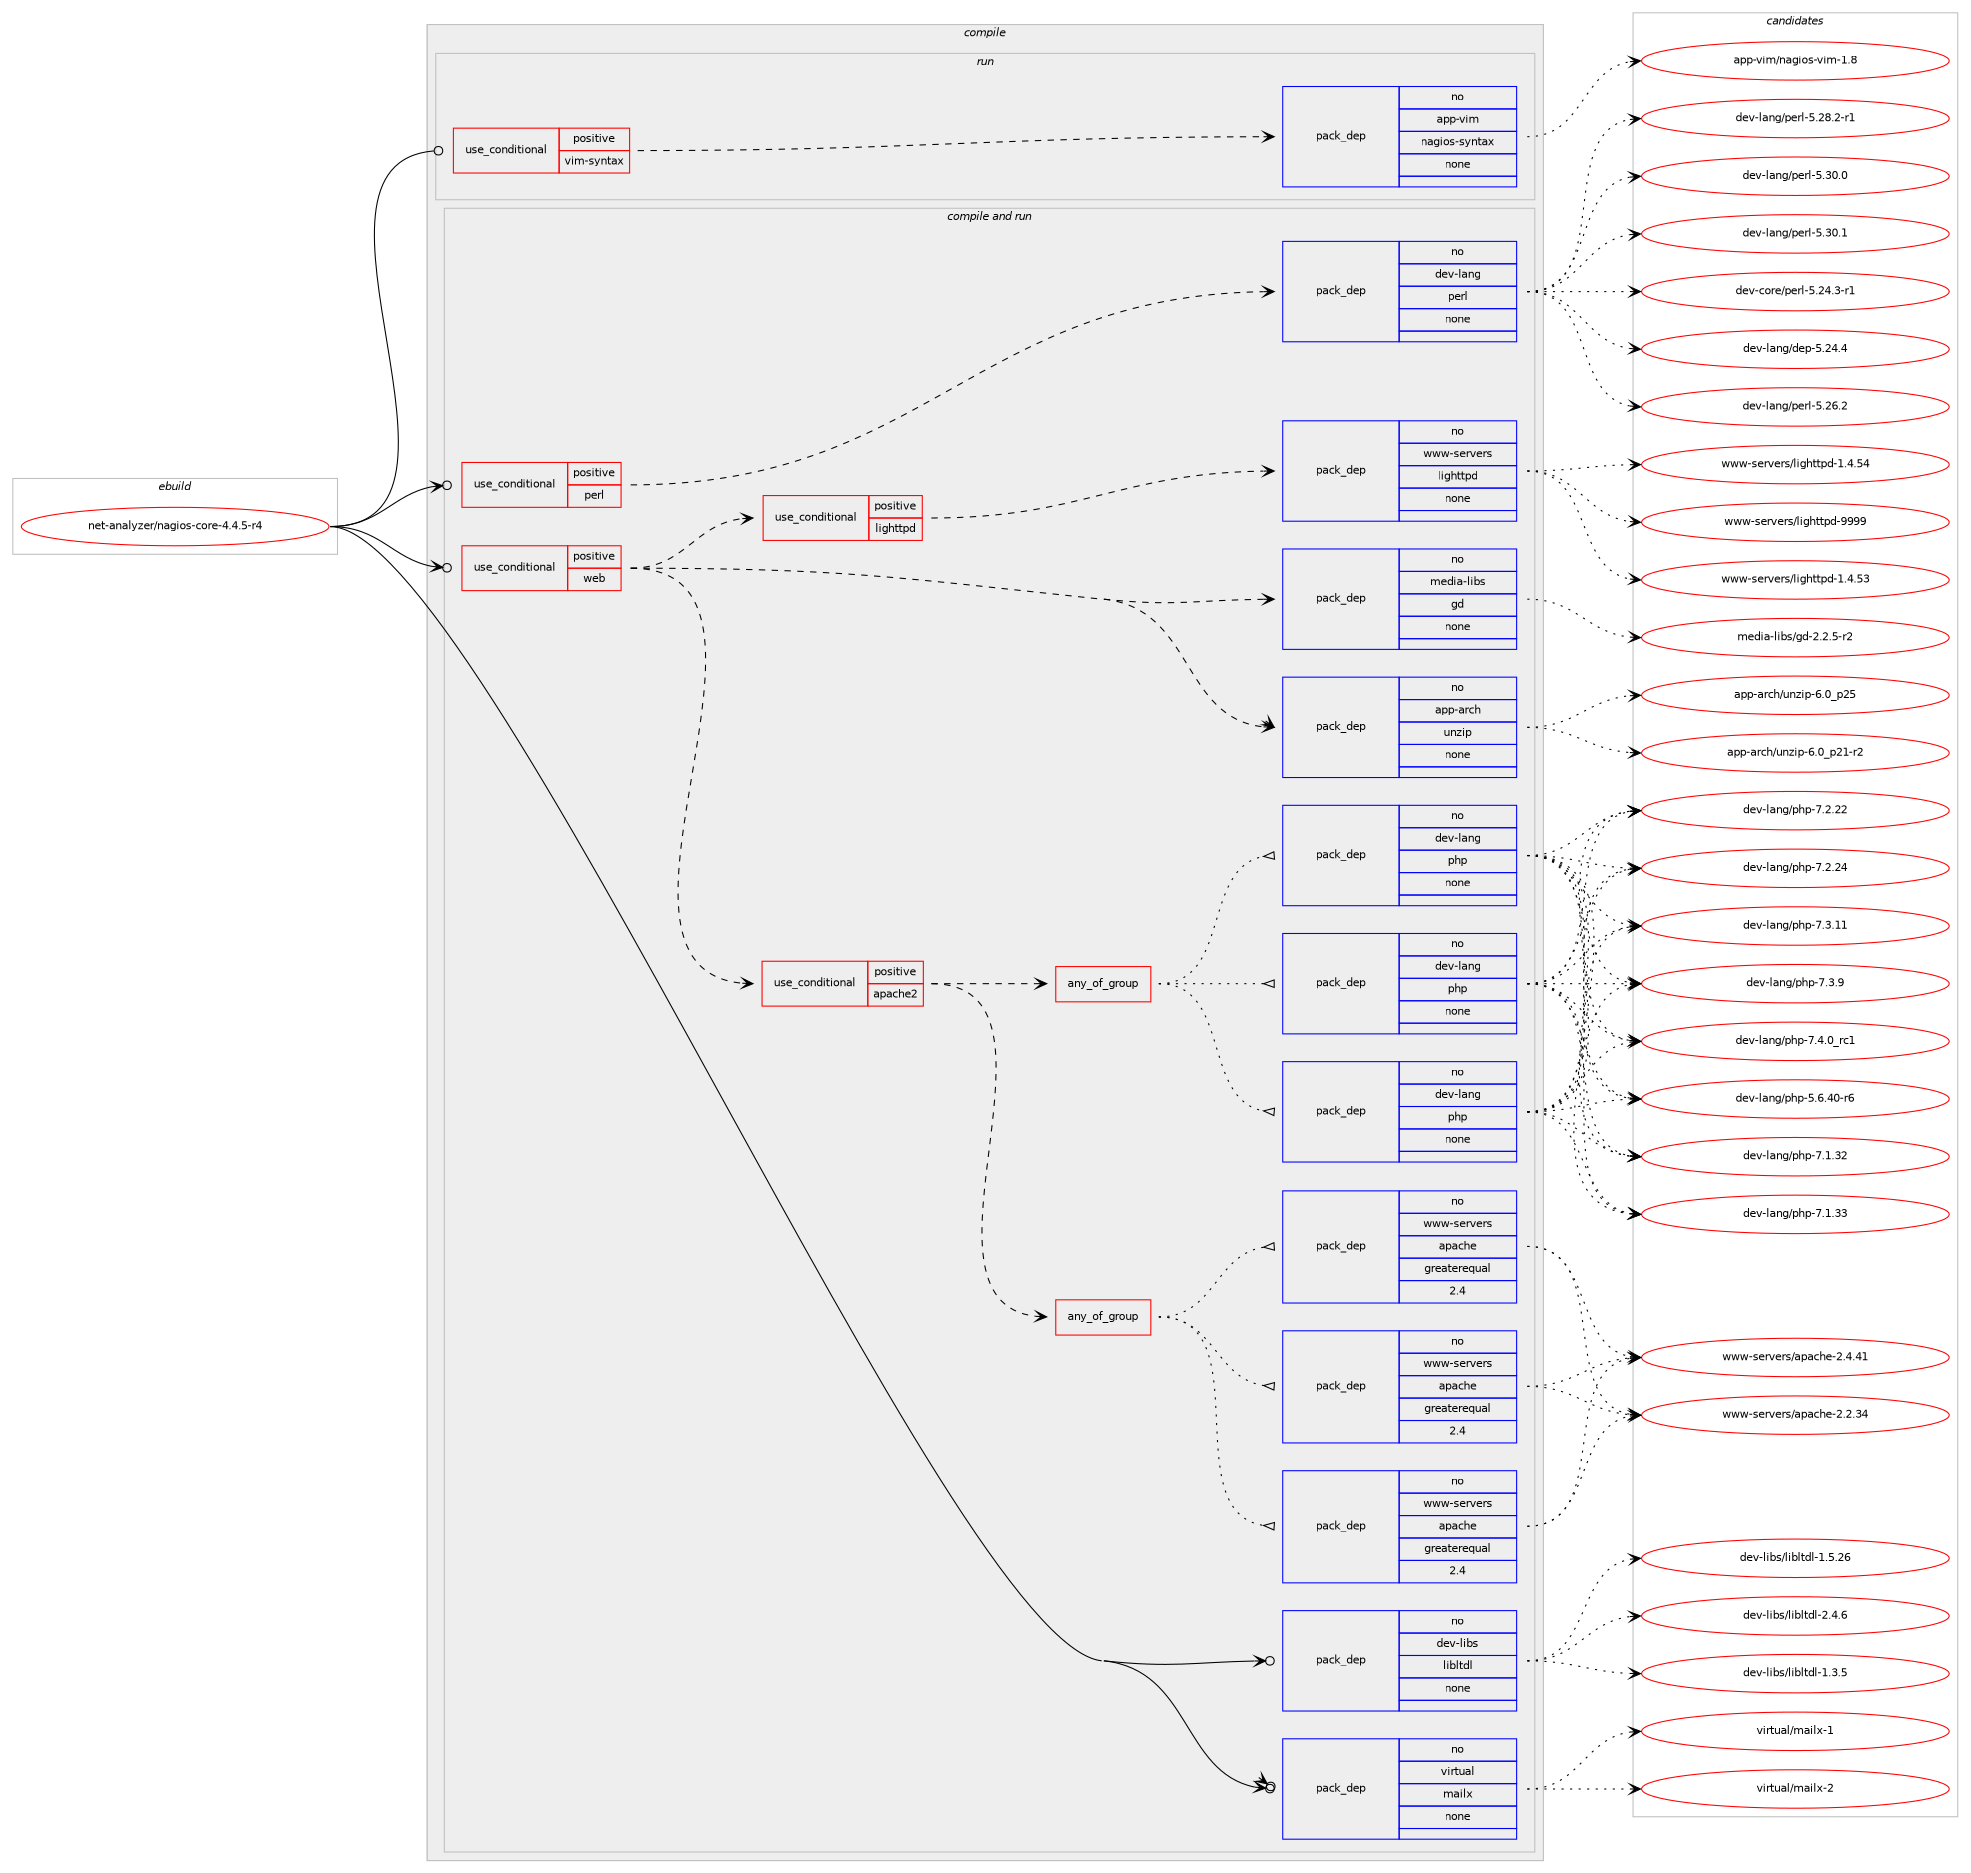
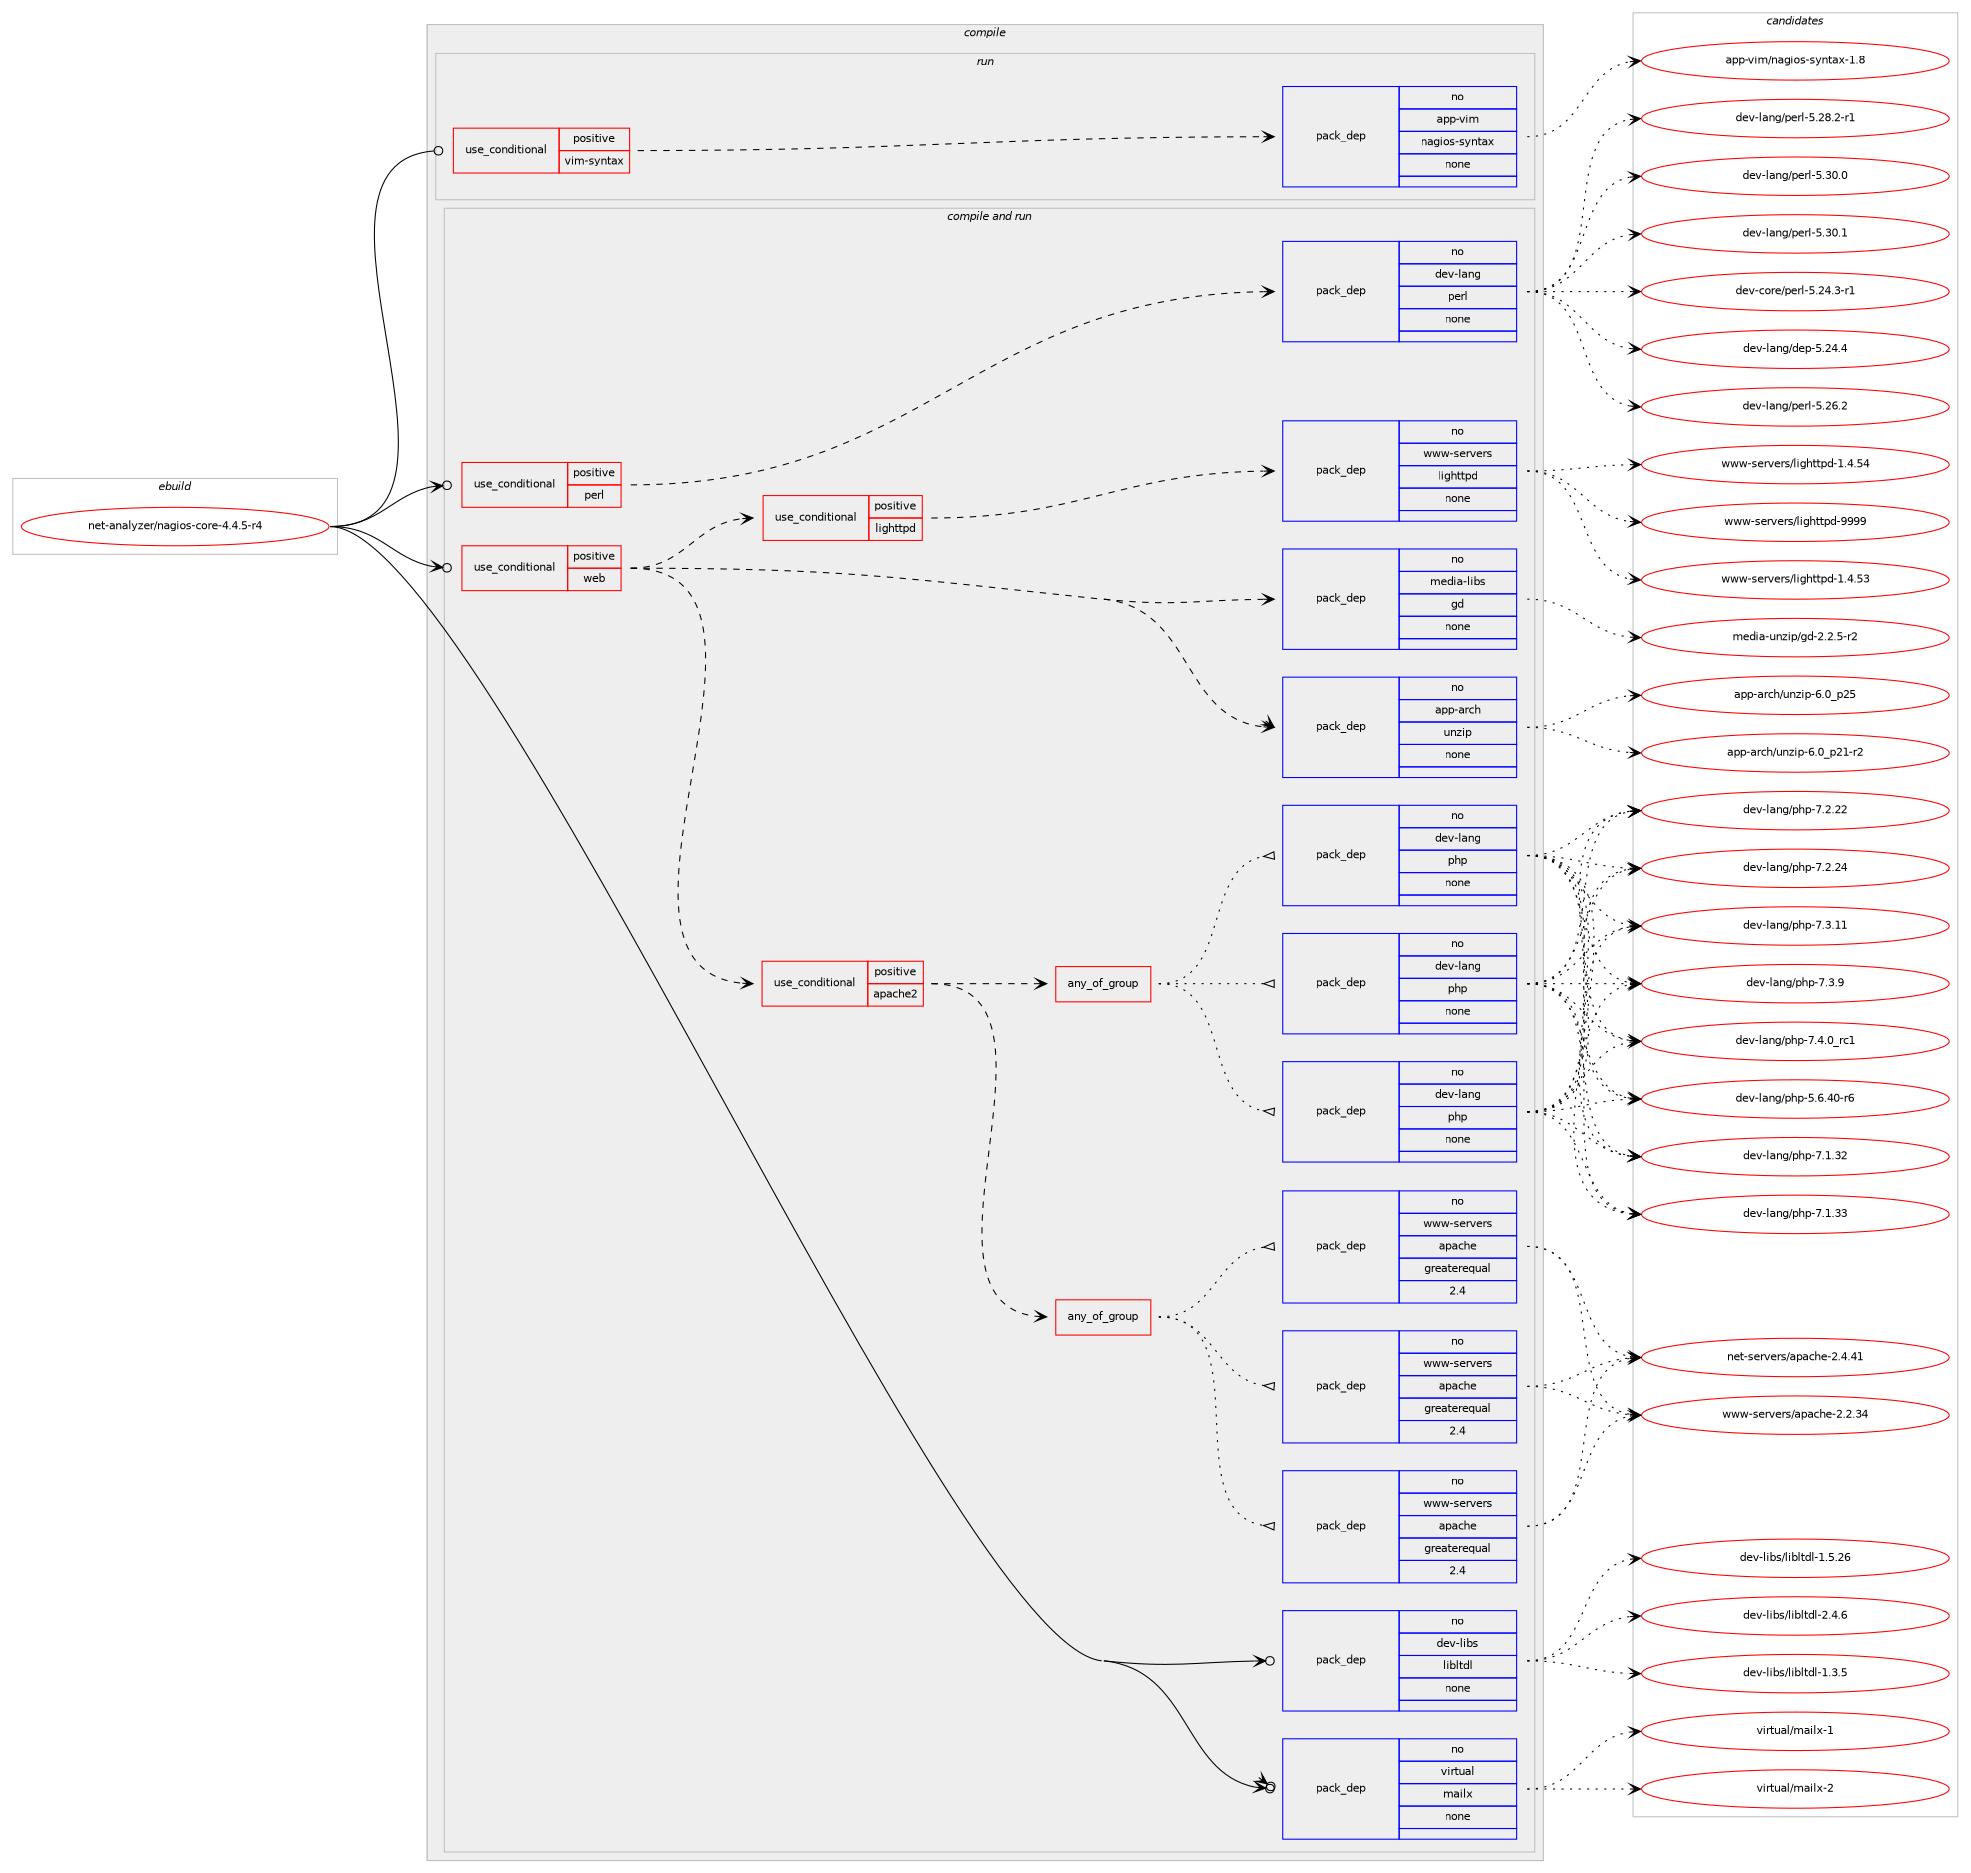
(1795, 61) -> (1795, 61)
(1795, 638) -> (1795, 638)
(1795, 1357) -> (1795, 1357)
